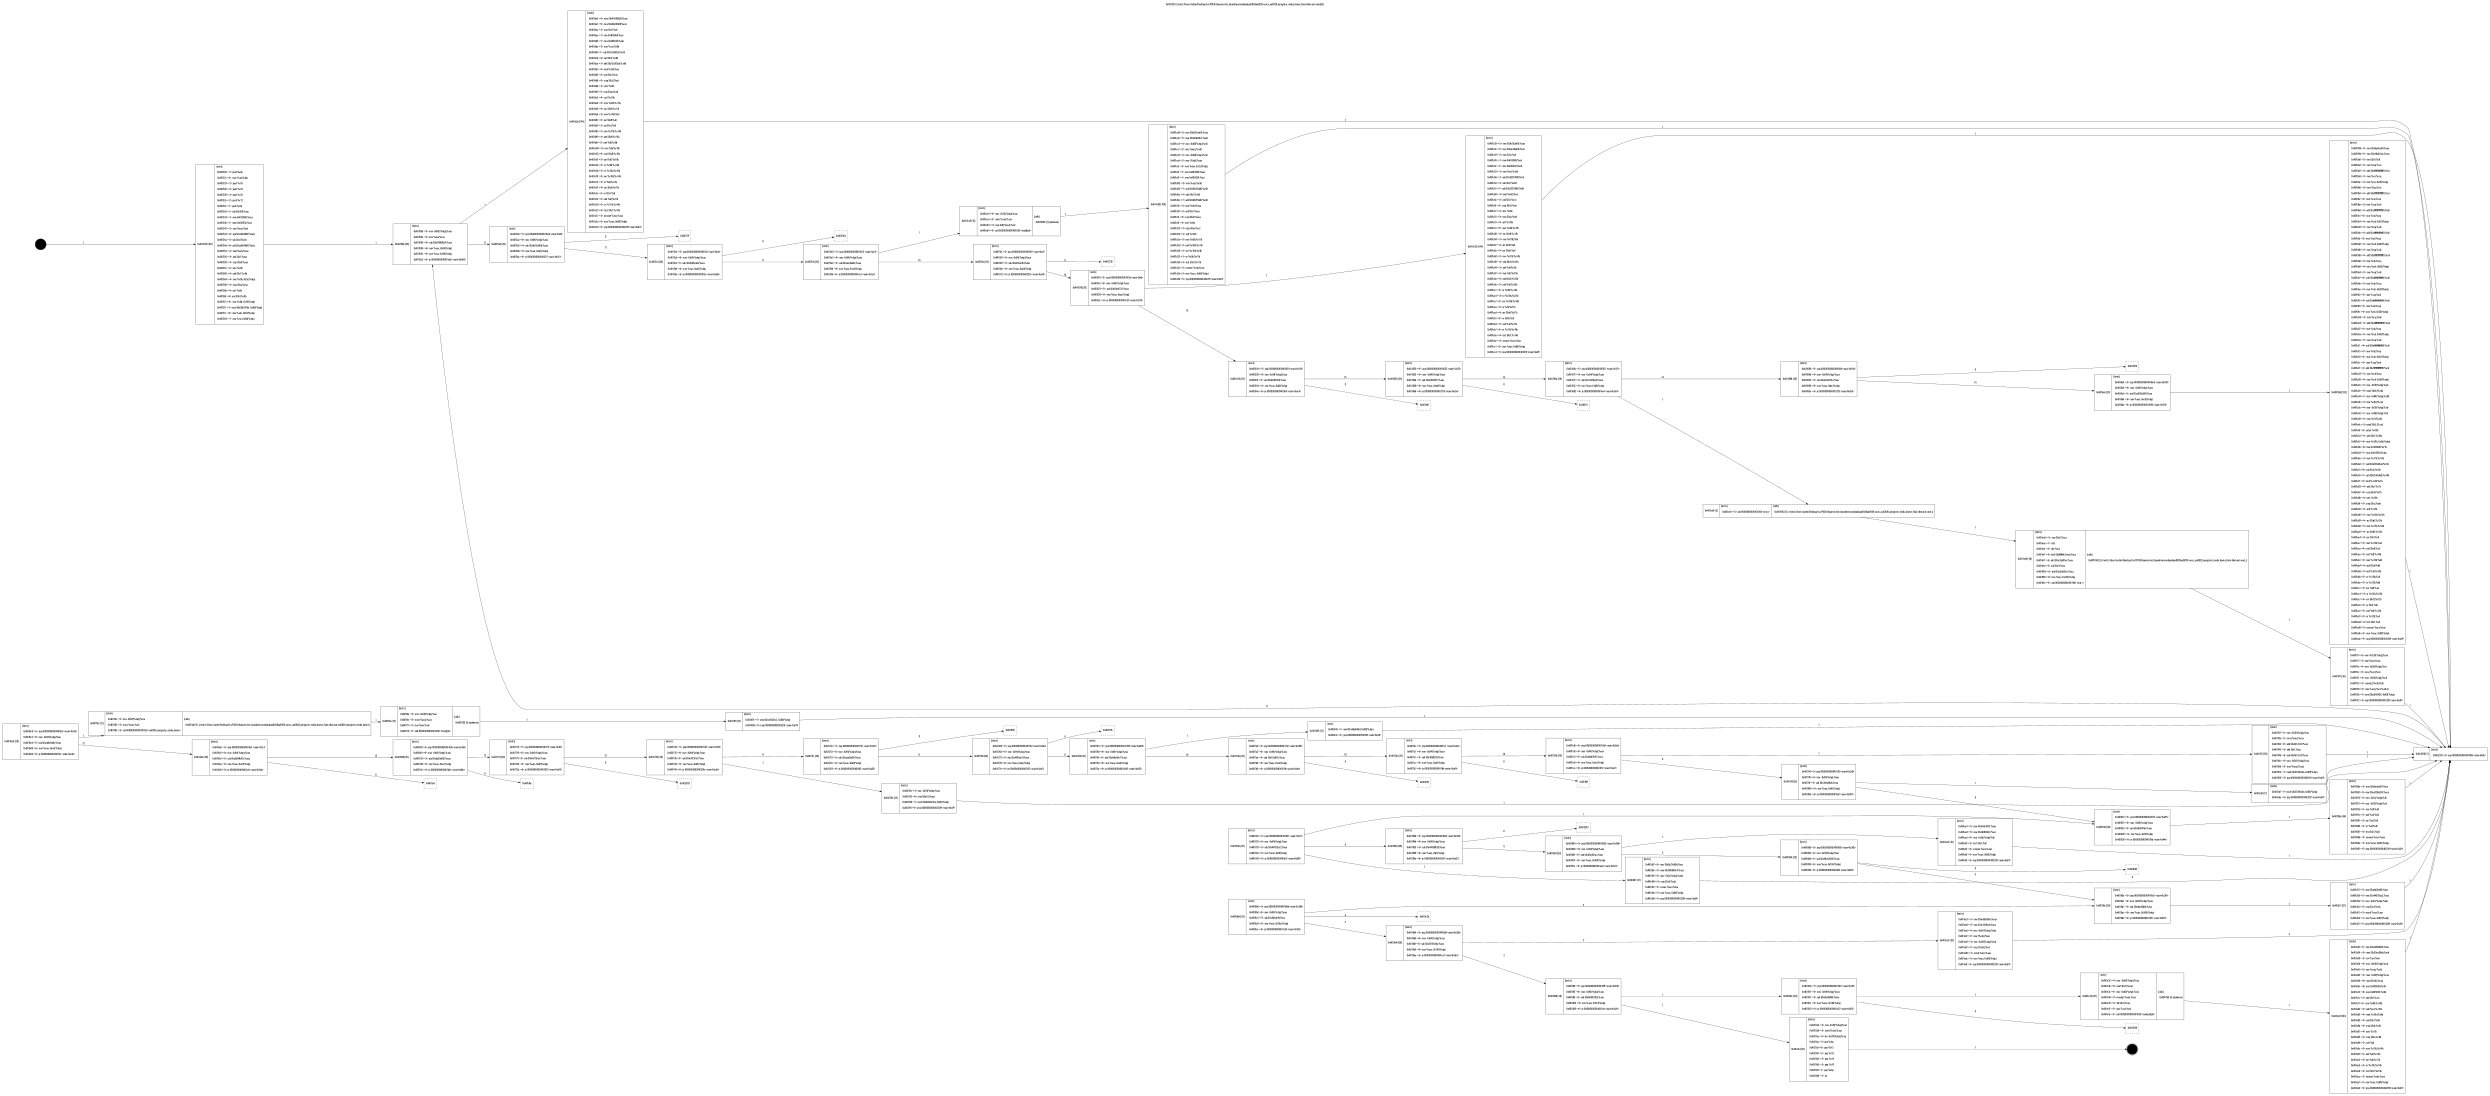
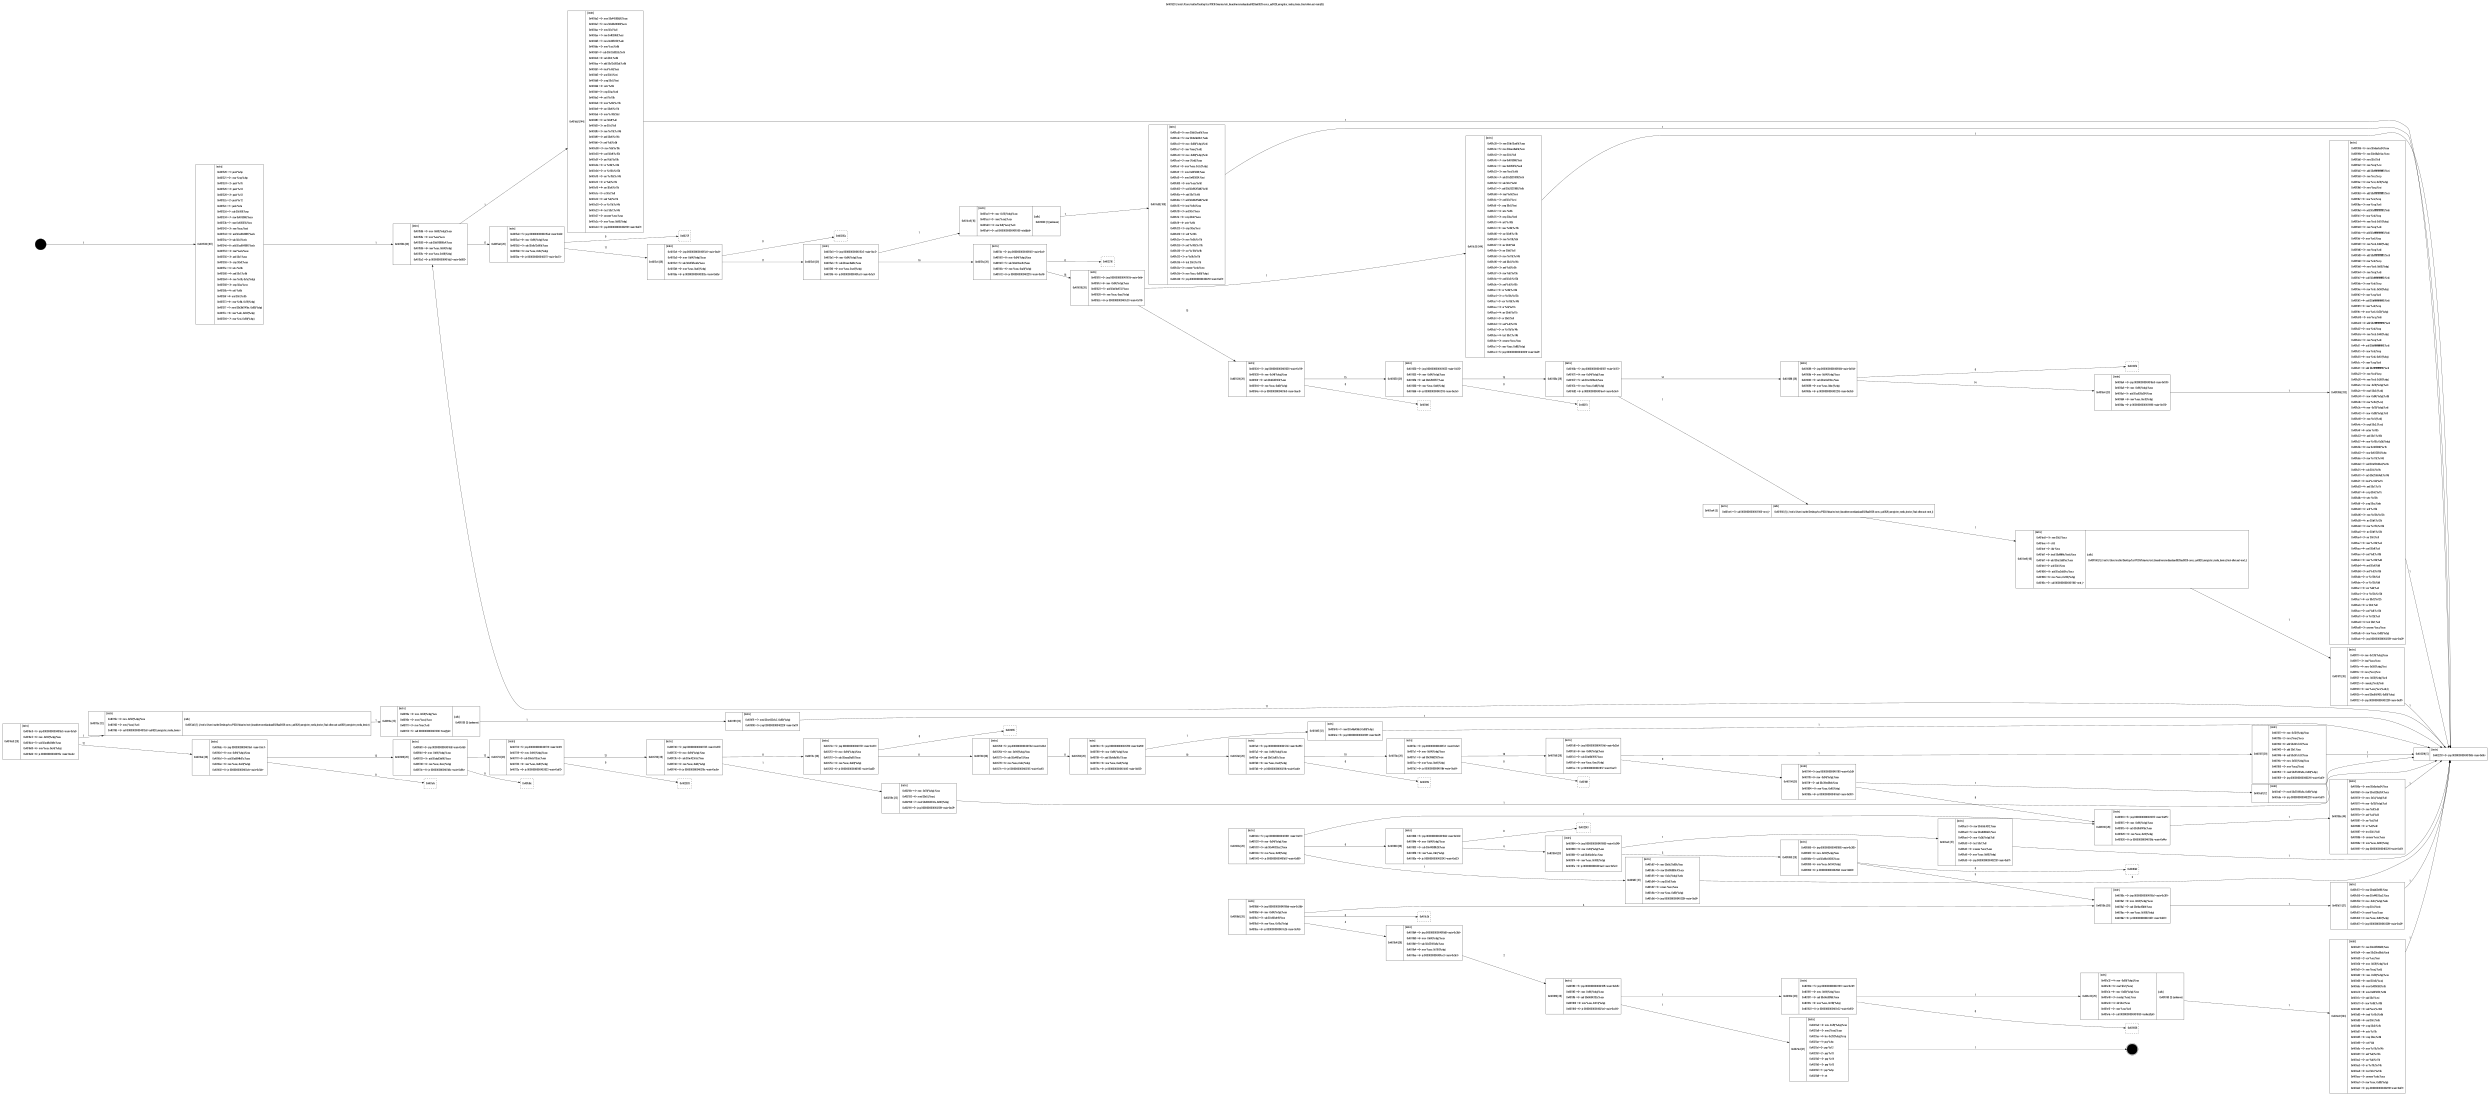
(1108, 730) -> none
(1975, 941) -> none
